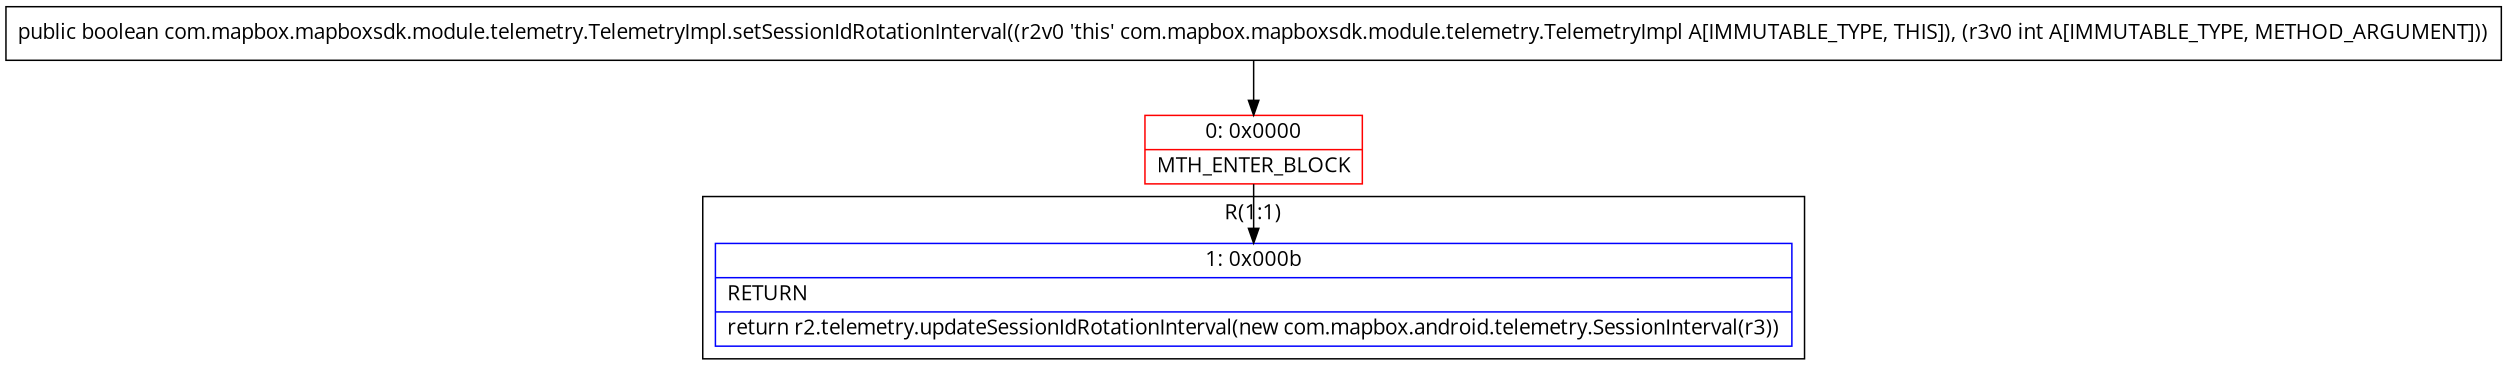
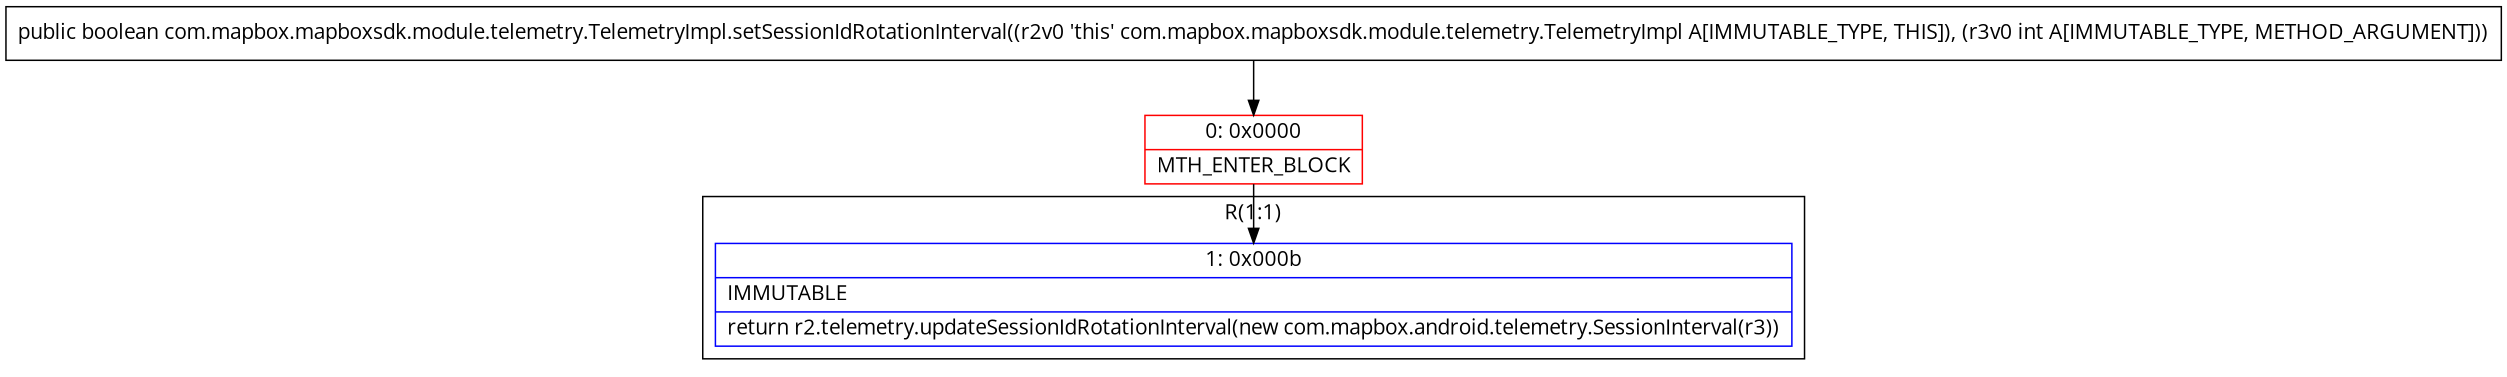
(768, 294) -> (788, 294)
